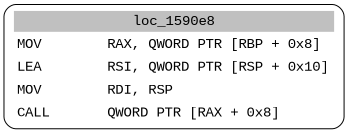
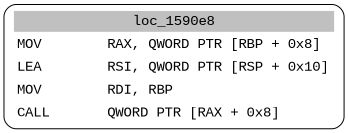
(95, 89) -> (95, 89)
